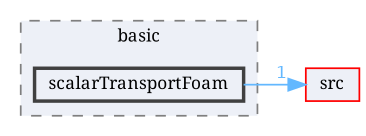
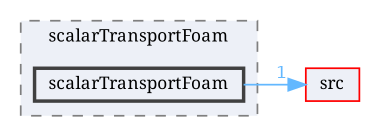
(139, 37) -> (139, 37)
